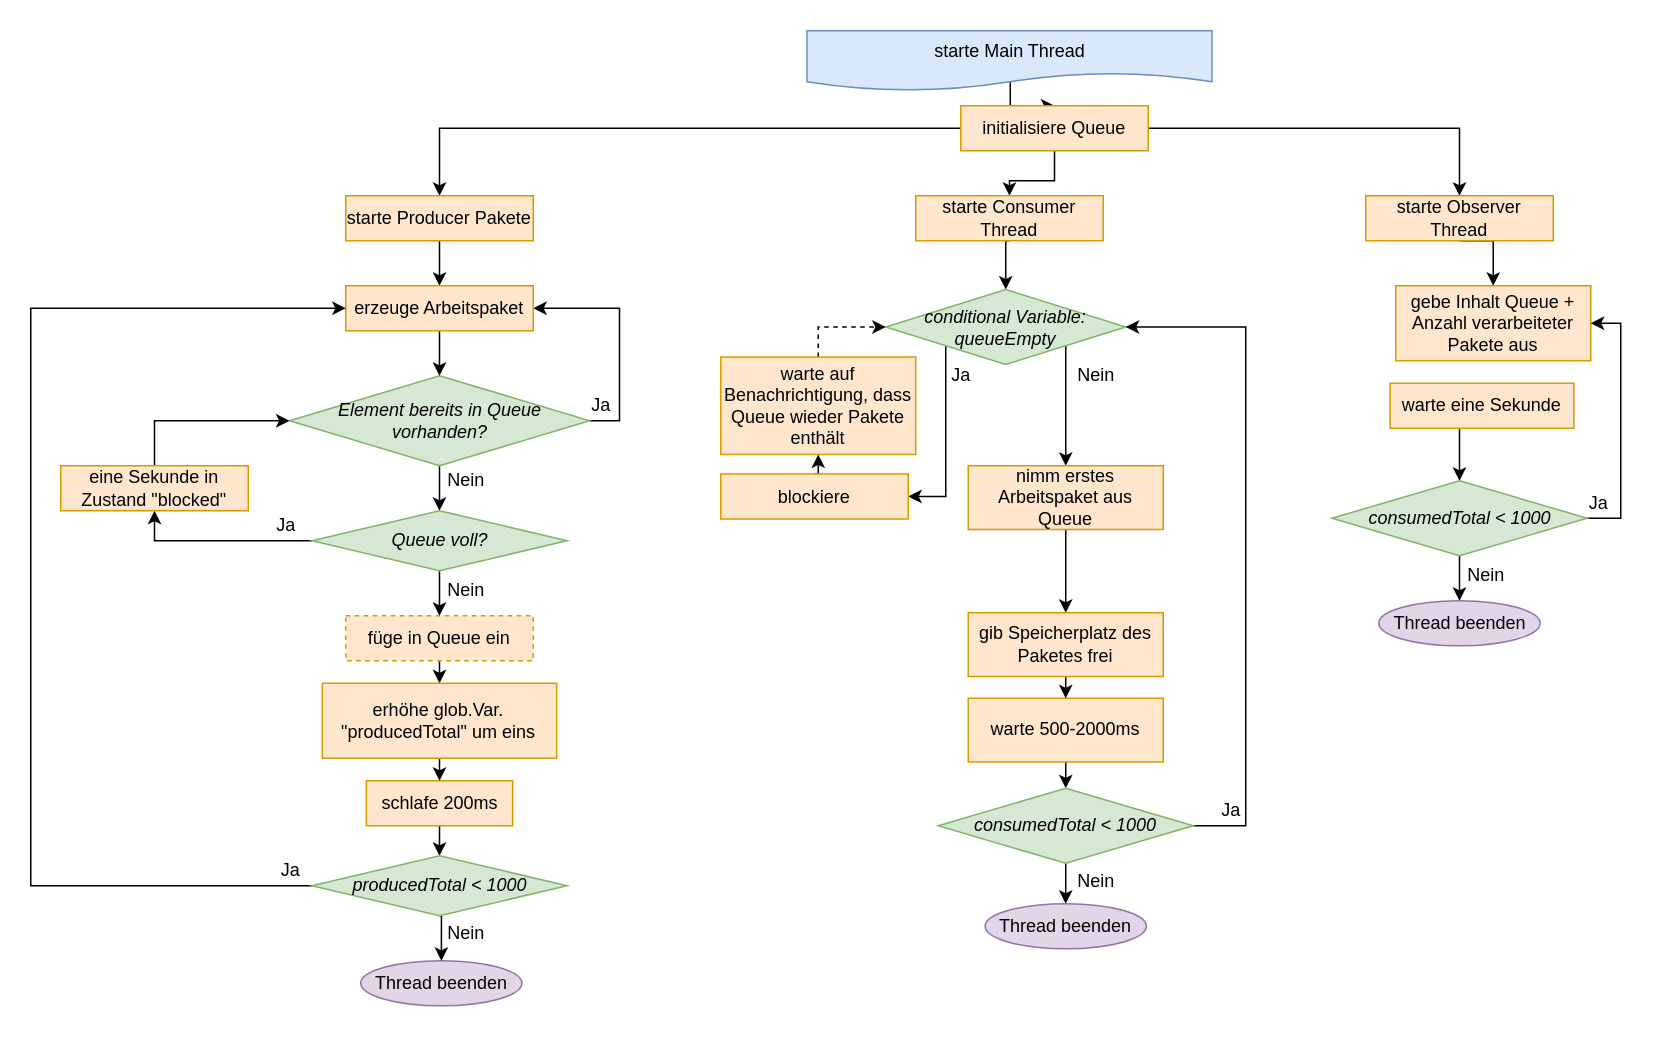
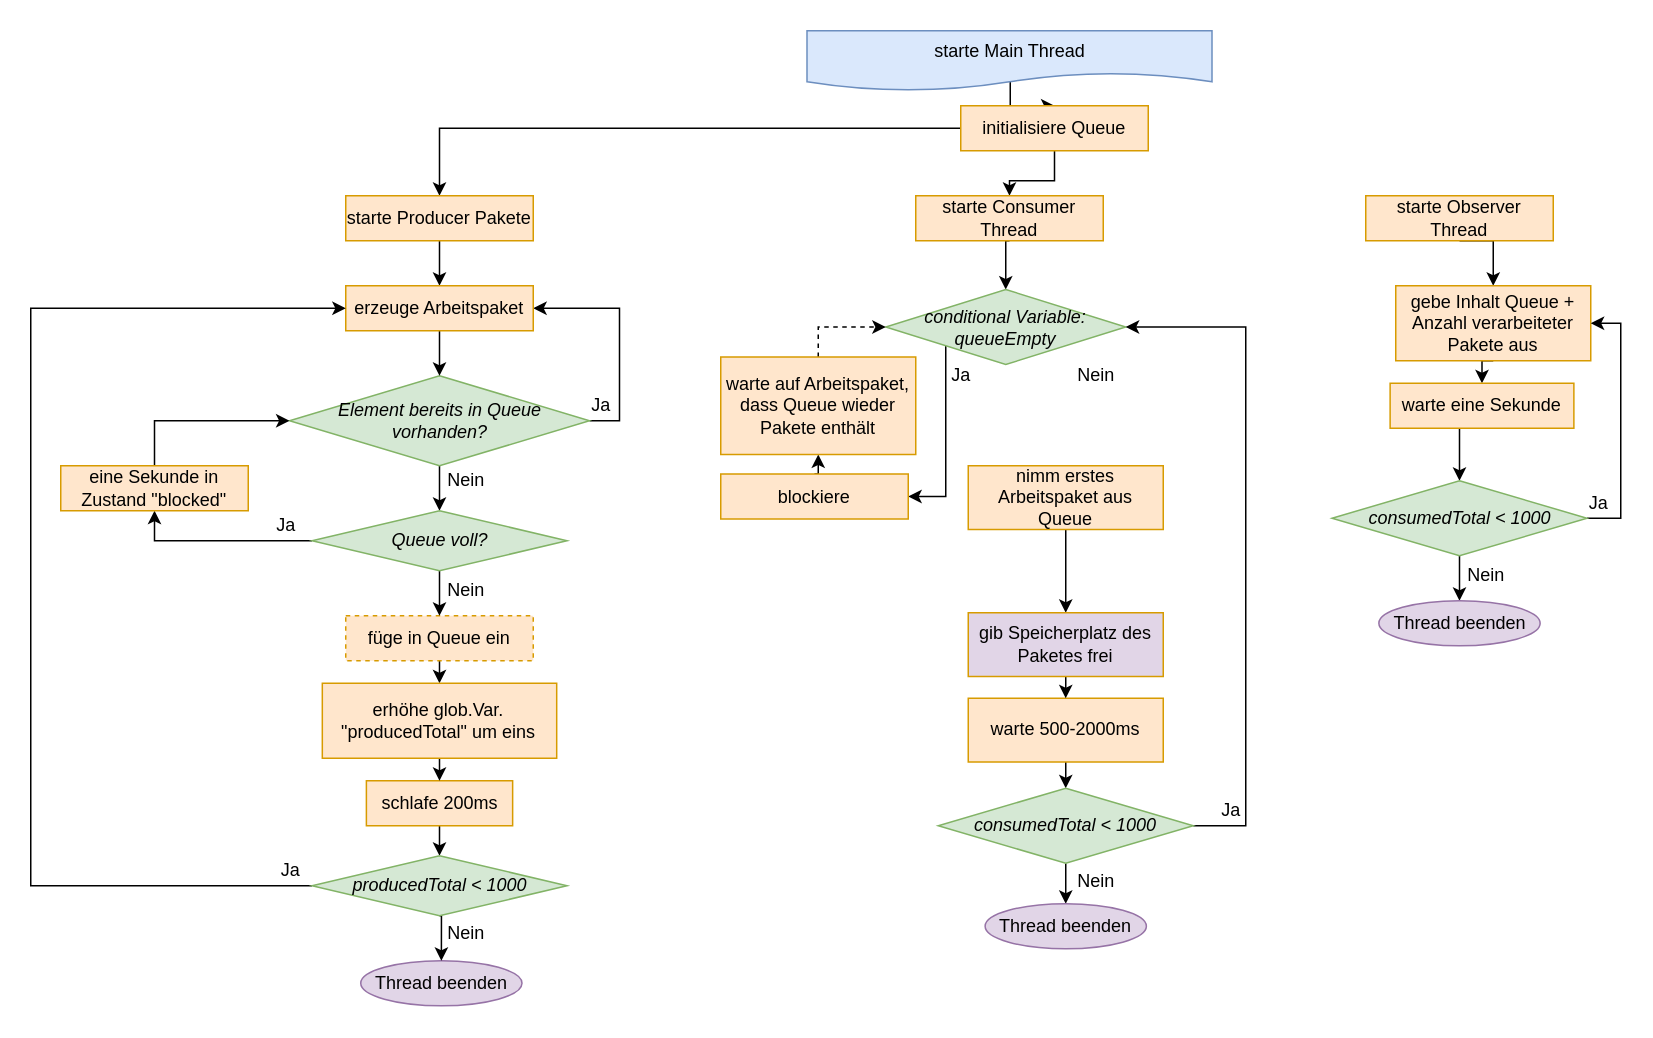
(1332, 128) -> none
none -> (1482, 366)
(1066, 401) -> none
(818, 406) -> (818, 406)
(1066, 645) -> (1066, 645)
